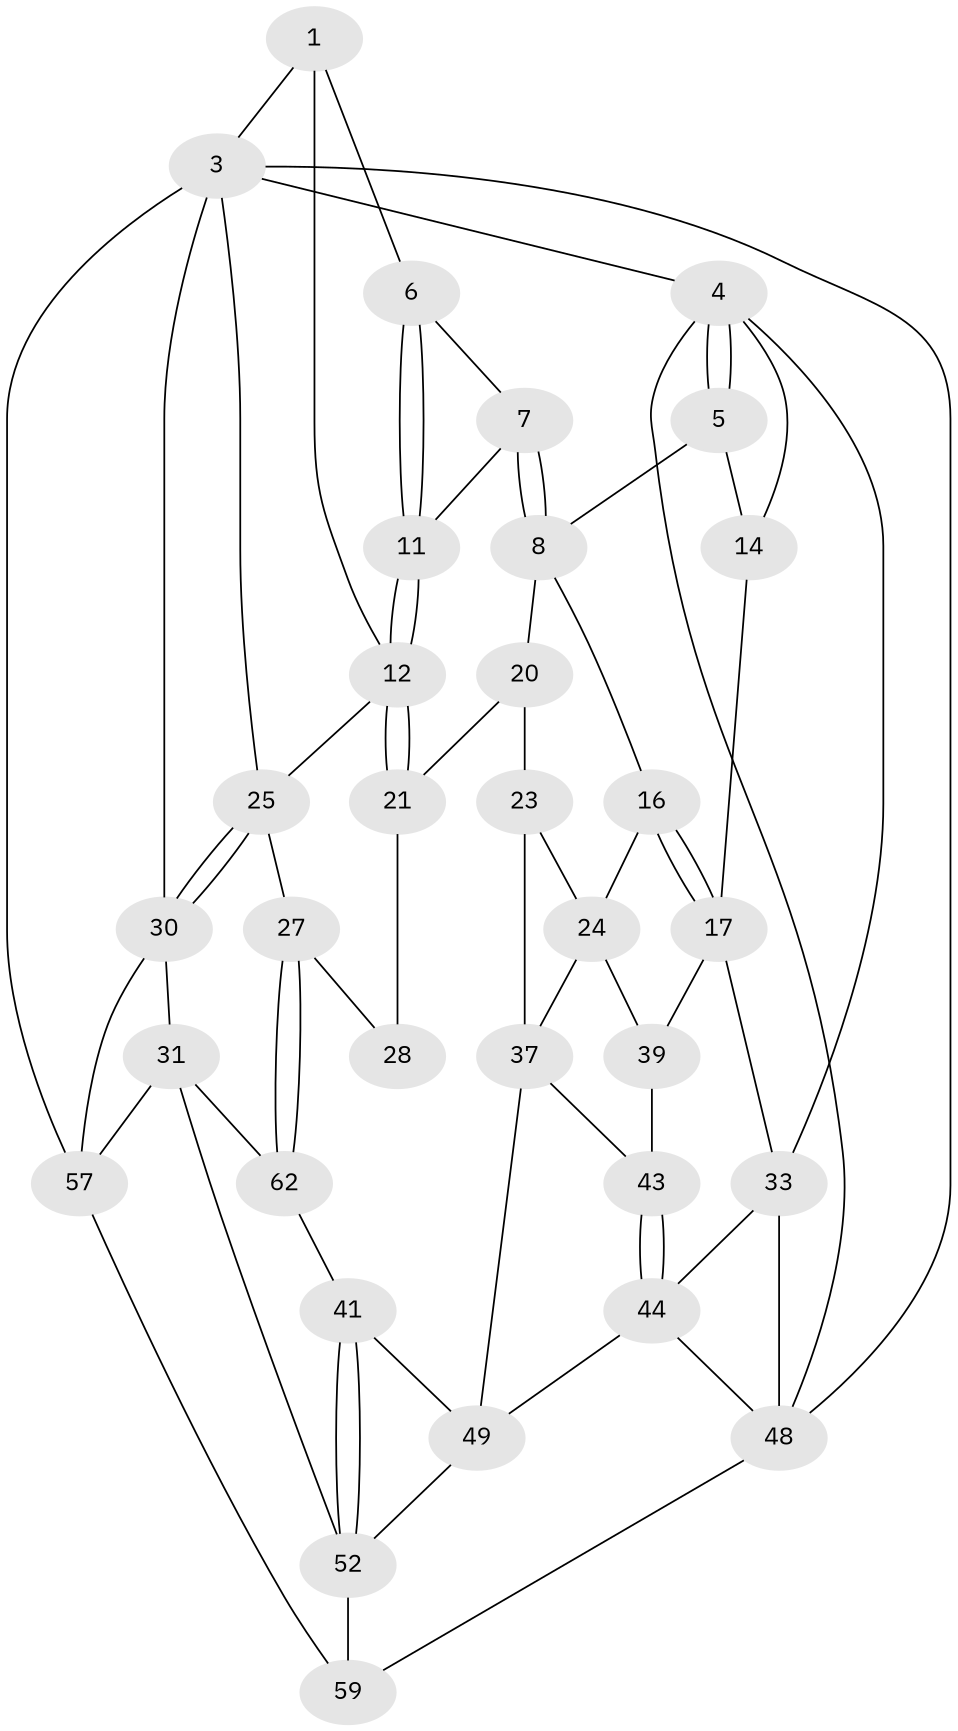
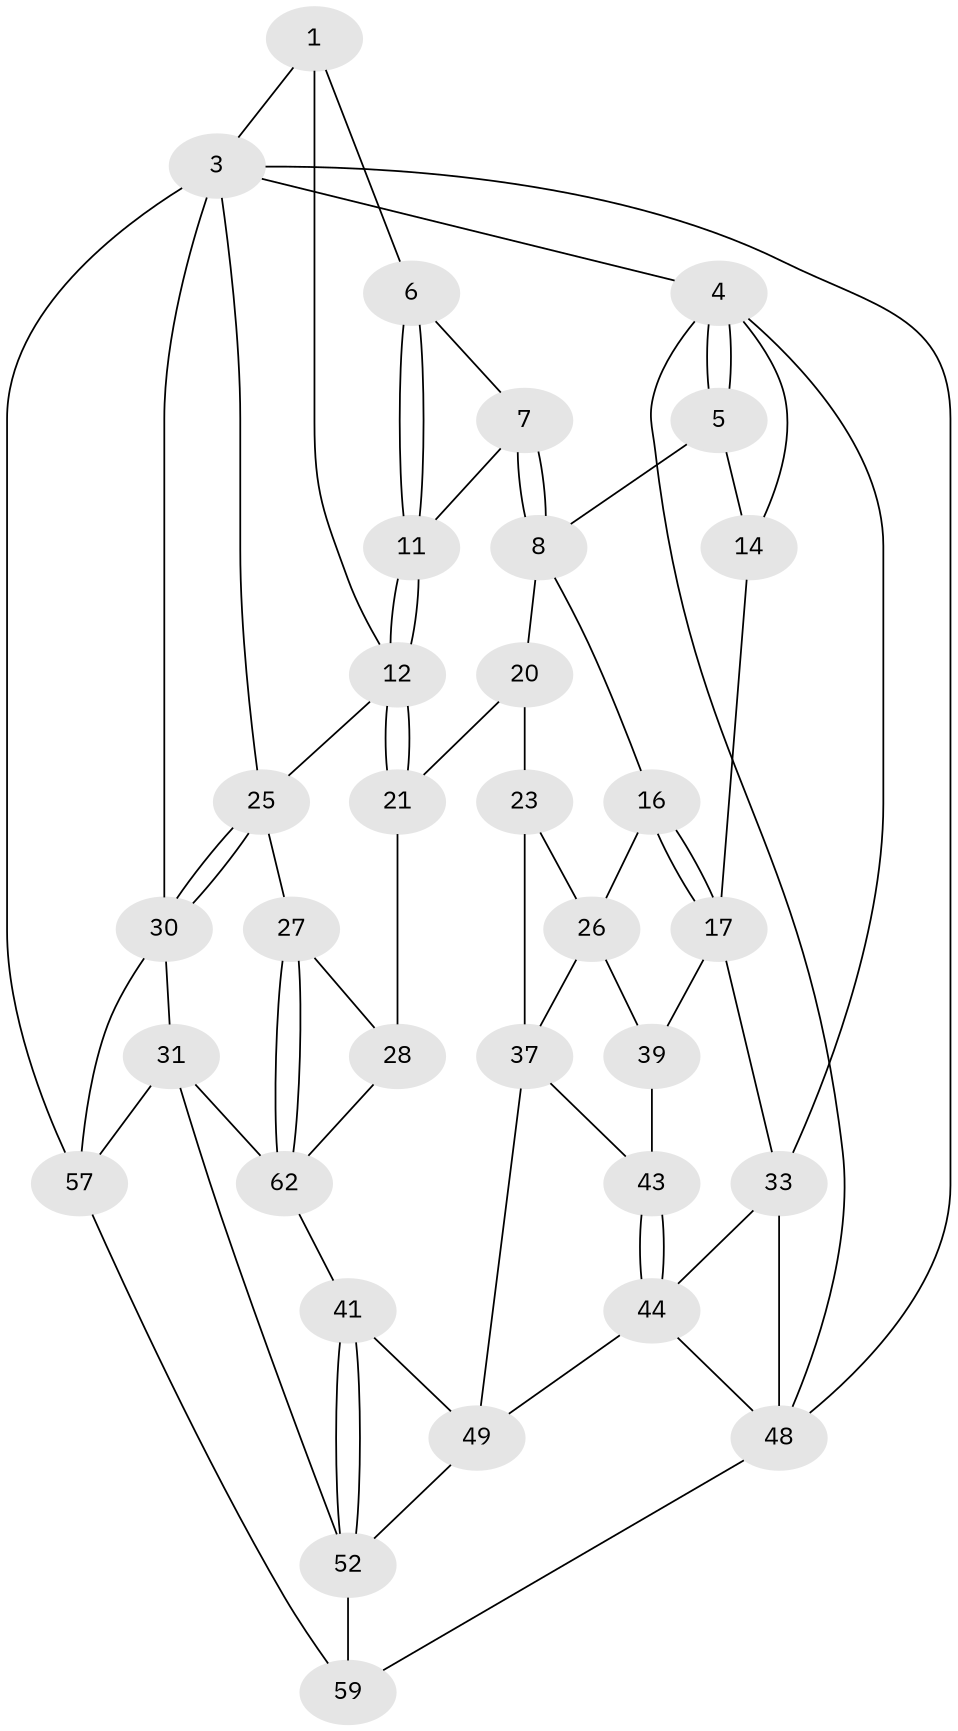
(592, 929) -> (592, 929)
none -> (341, 1120)
